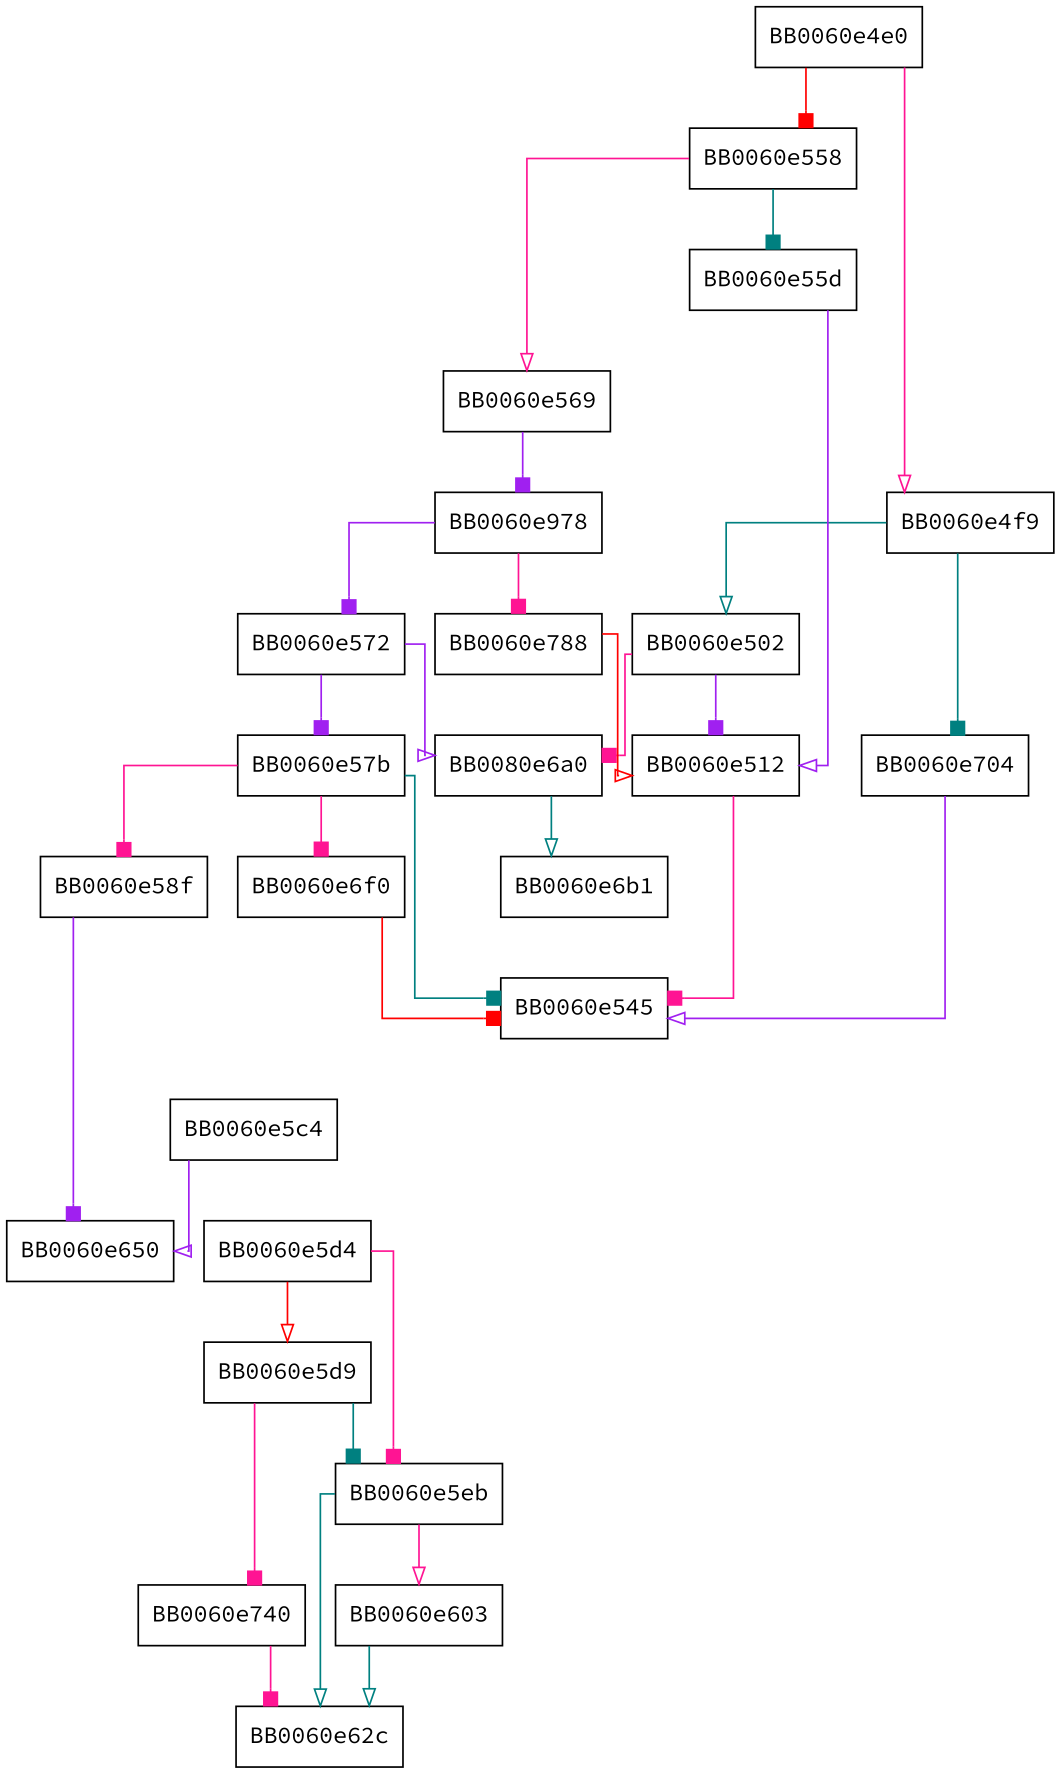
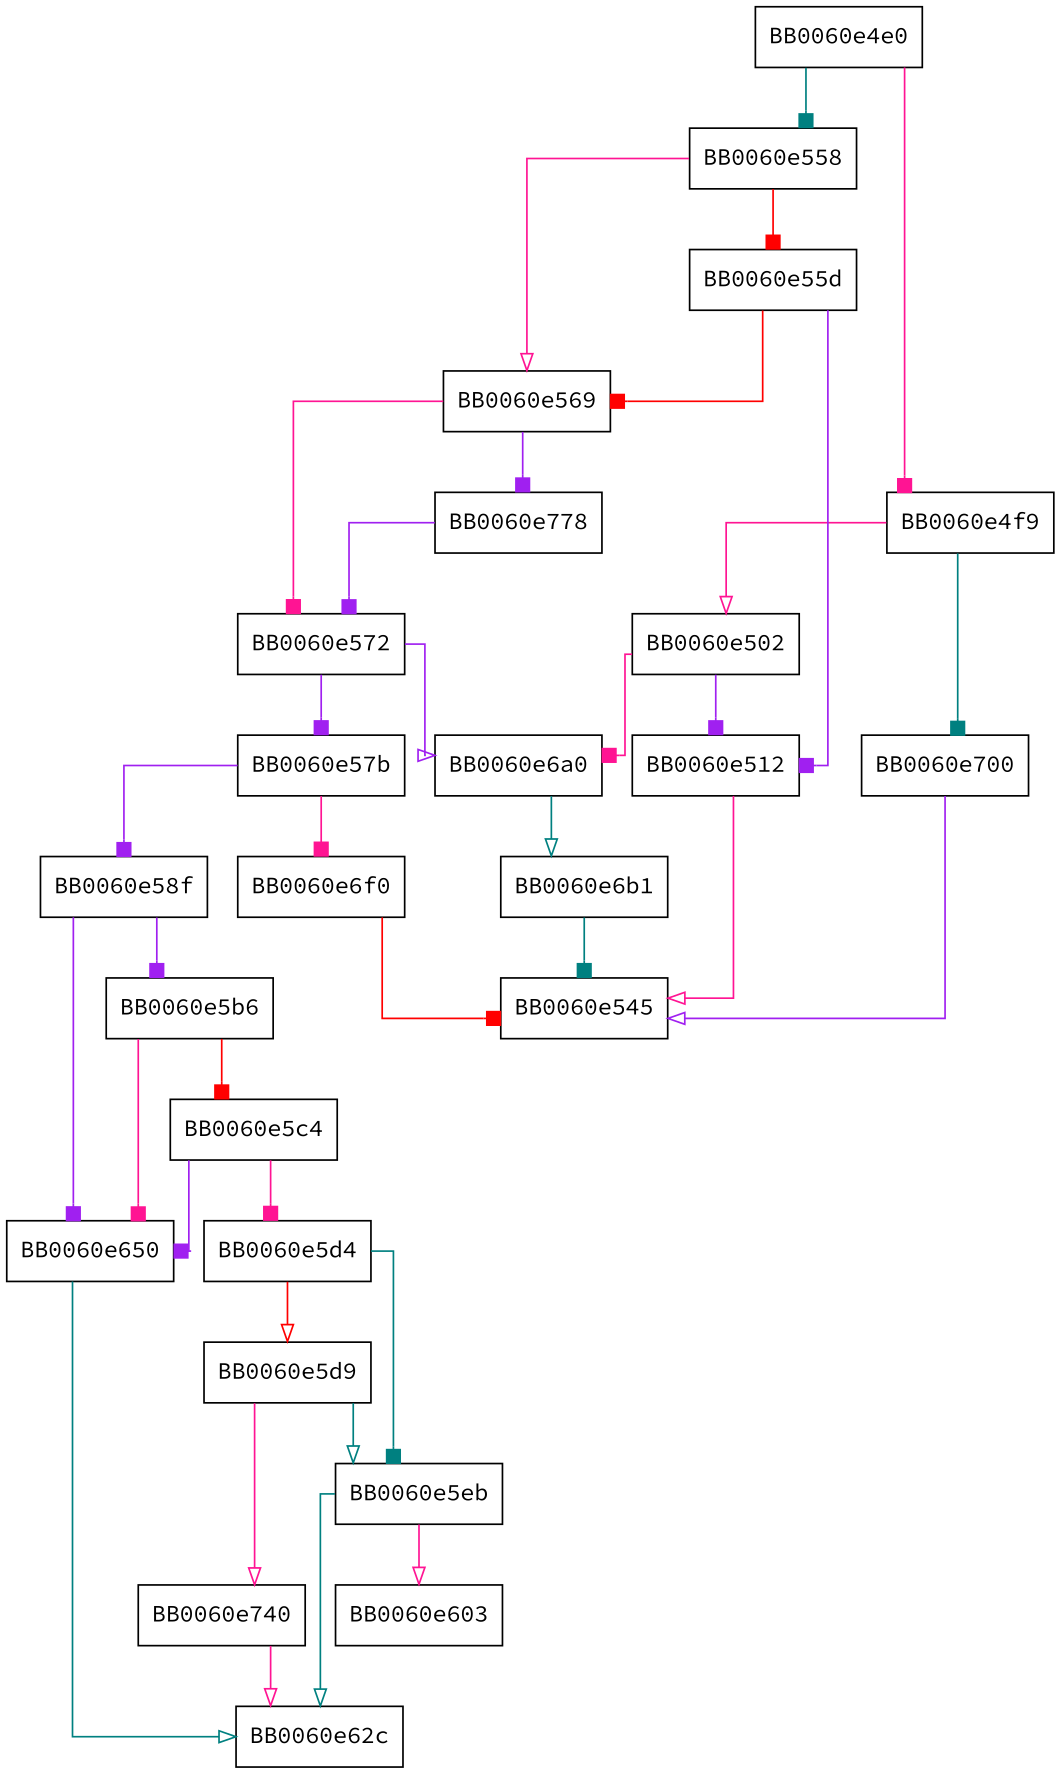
(806, 89) -> (806, 89)
(773, 211) -> (773, 211)
(905, 271) -> (905, 271)
none -> (740, 401)
none -> (293, 424)
(518, 523) -> (518, 523)
(769, 523) -> (769, 523)
(828, 544) -> (828, 544)
(518, 644) -> none
(144, 765) -> (144, 765)
(518, 765) -> (518, 765)
(945, 765) -> (945, 765)
(415, 916) -> (584, 939)
(733, 921) -> (733, 921)
none -> (190, 1008)
none -> (271, 1182)
(189, 1206) -> (189, 1206)
(393, 1337) -> (393, 1337)
(353, 1425) -> (353, 1425)
(255, 1486) -> (255, 1486)
(271, 1667) -> (271, 1667)
(369, 1667) -> (73, 1582)
